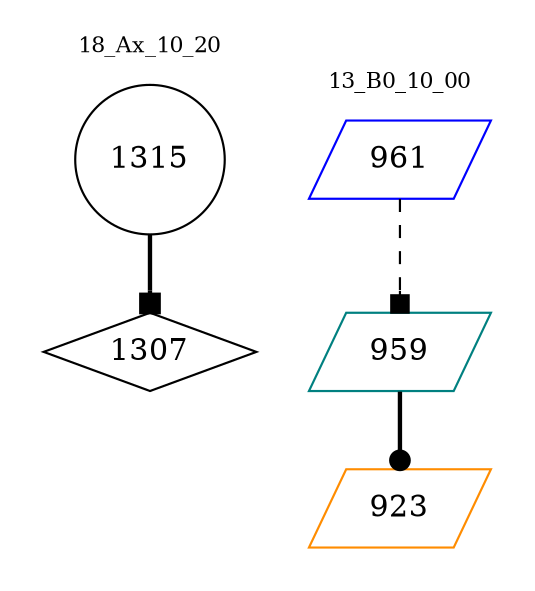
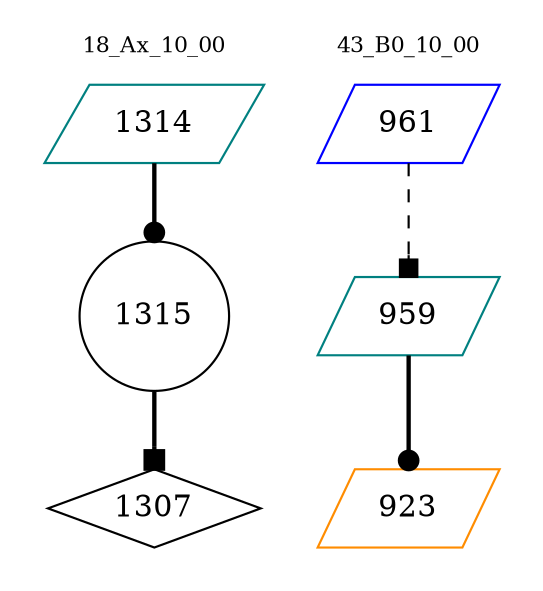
(150, 47) -> (154, 47)
(400, 82) -> (409, 47)
none -> (154, 124)
